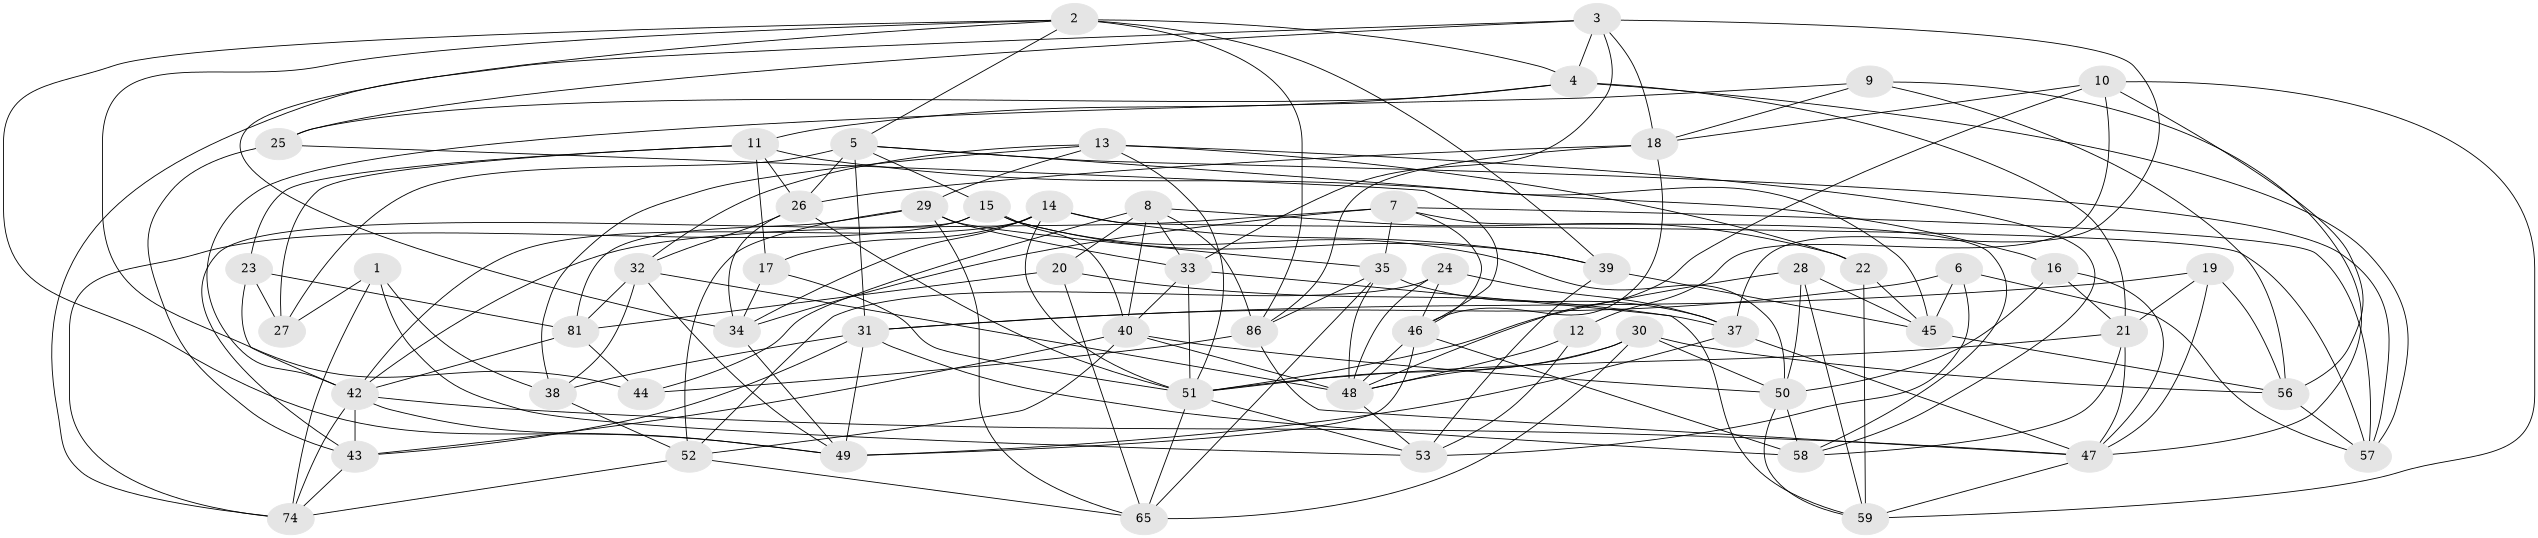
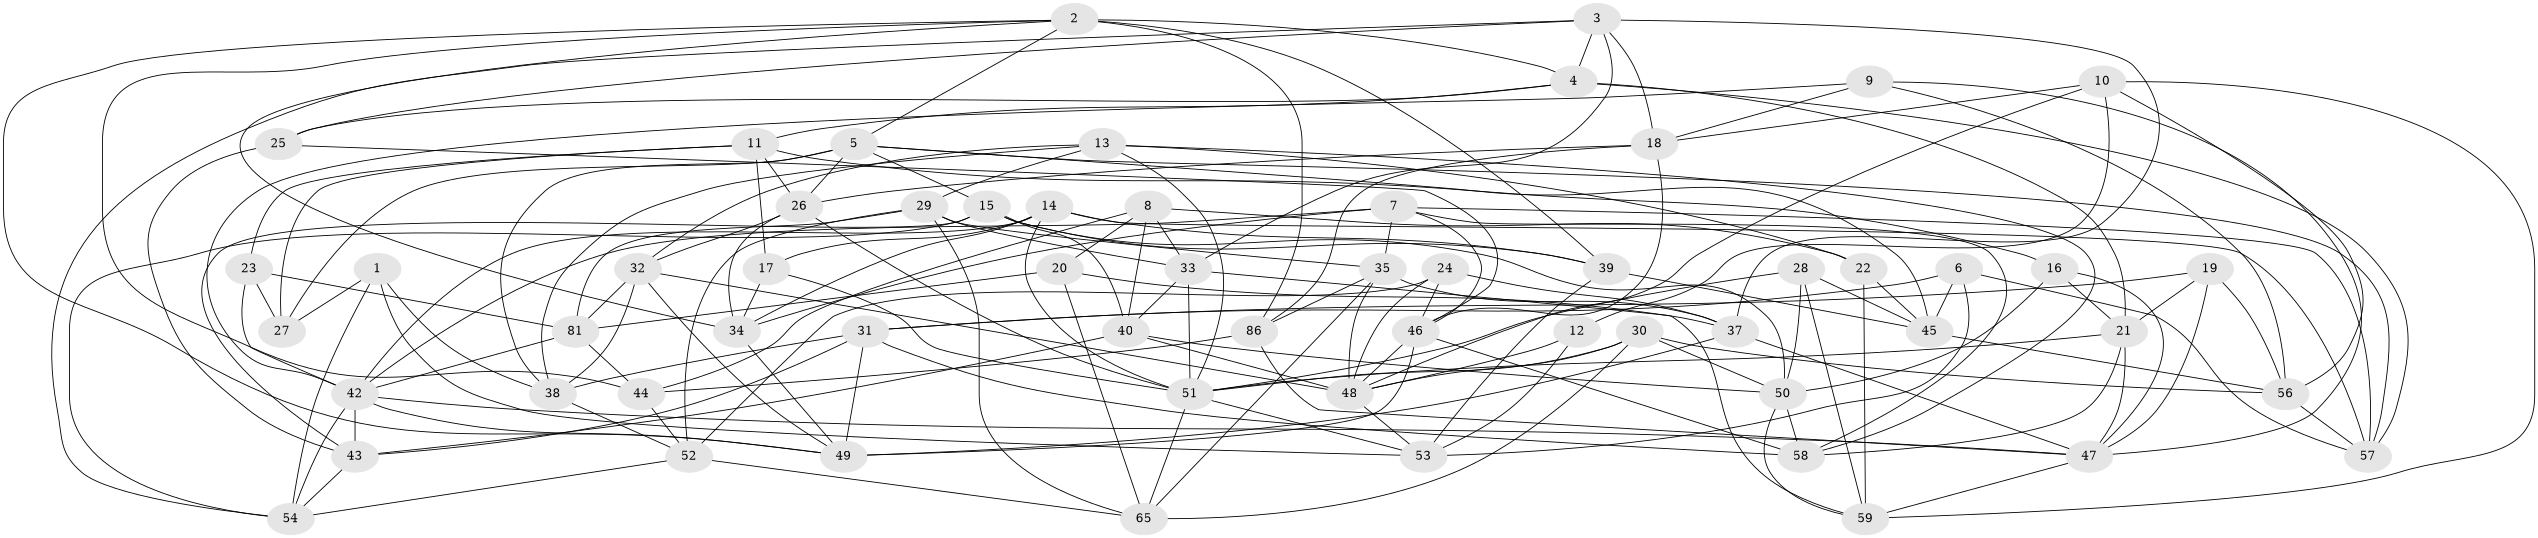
(861, 253) -> (581, 175)
(1227, 264) -> none
(966, 420) -> (665, 425)
(291, 519) -> (291, 519)
